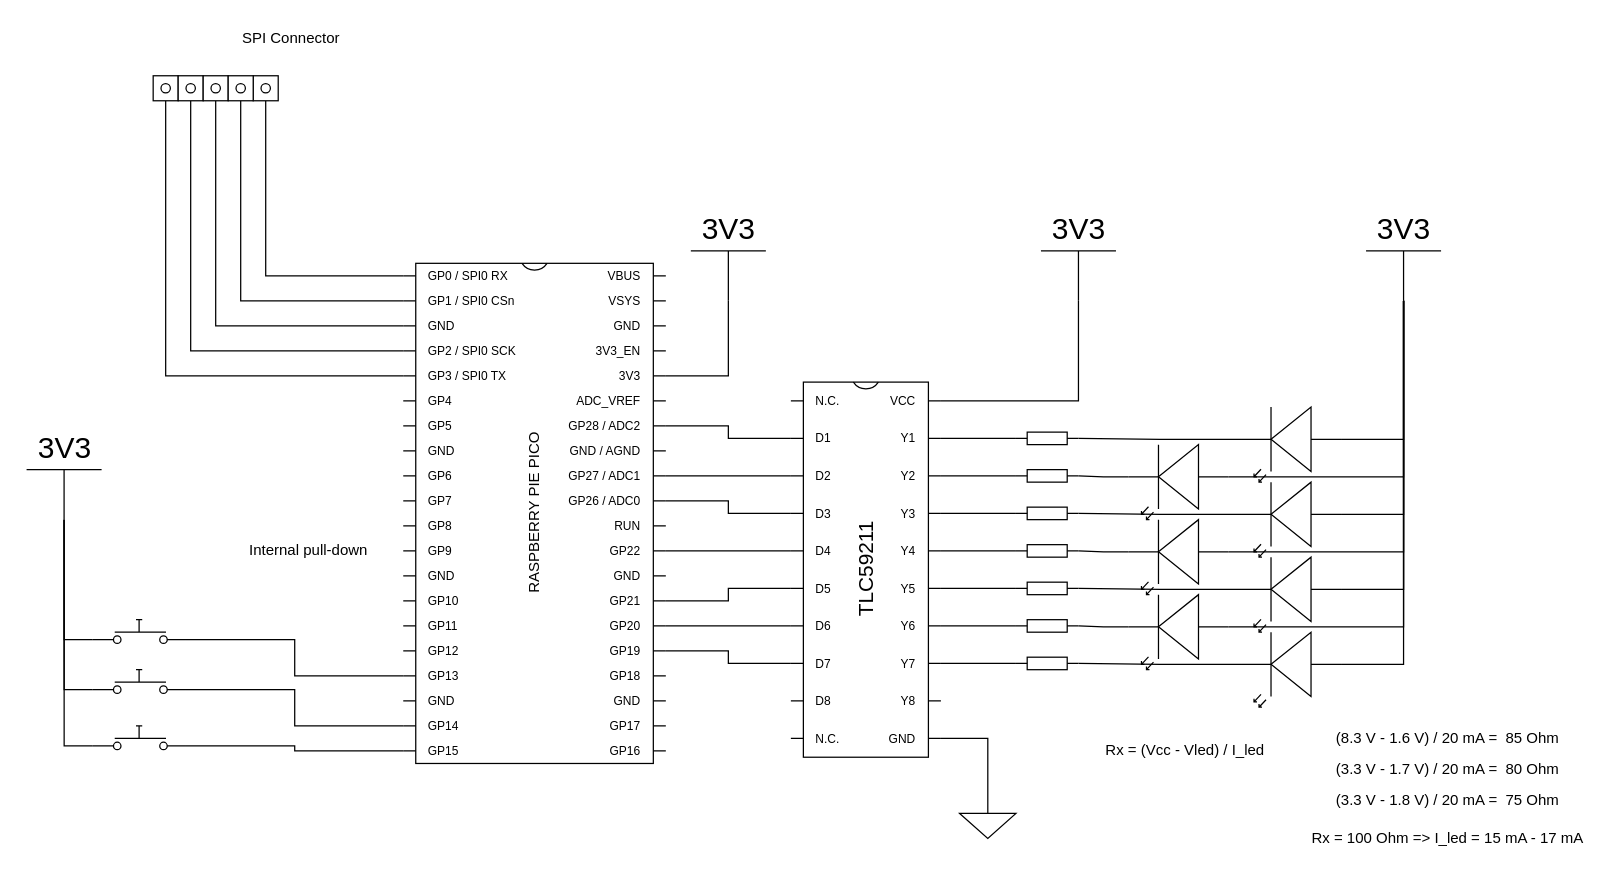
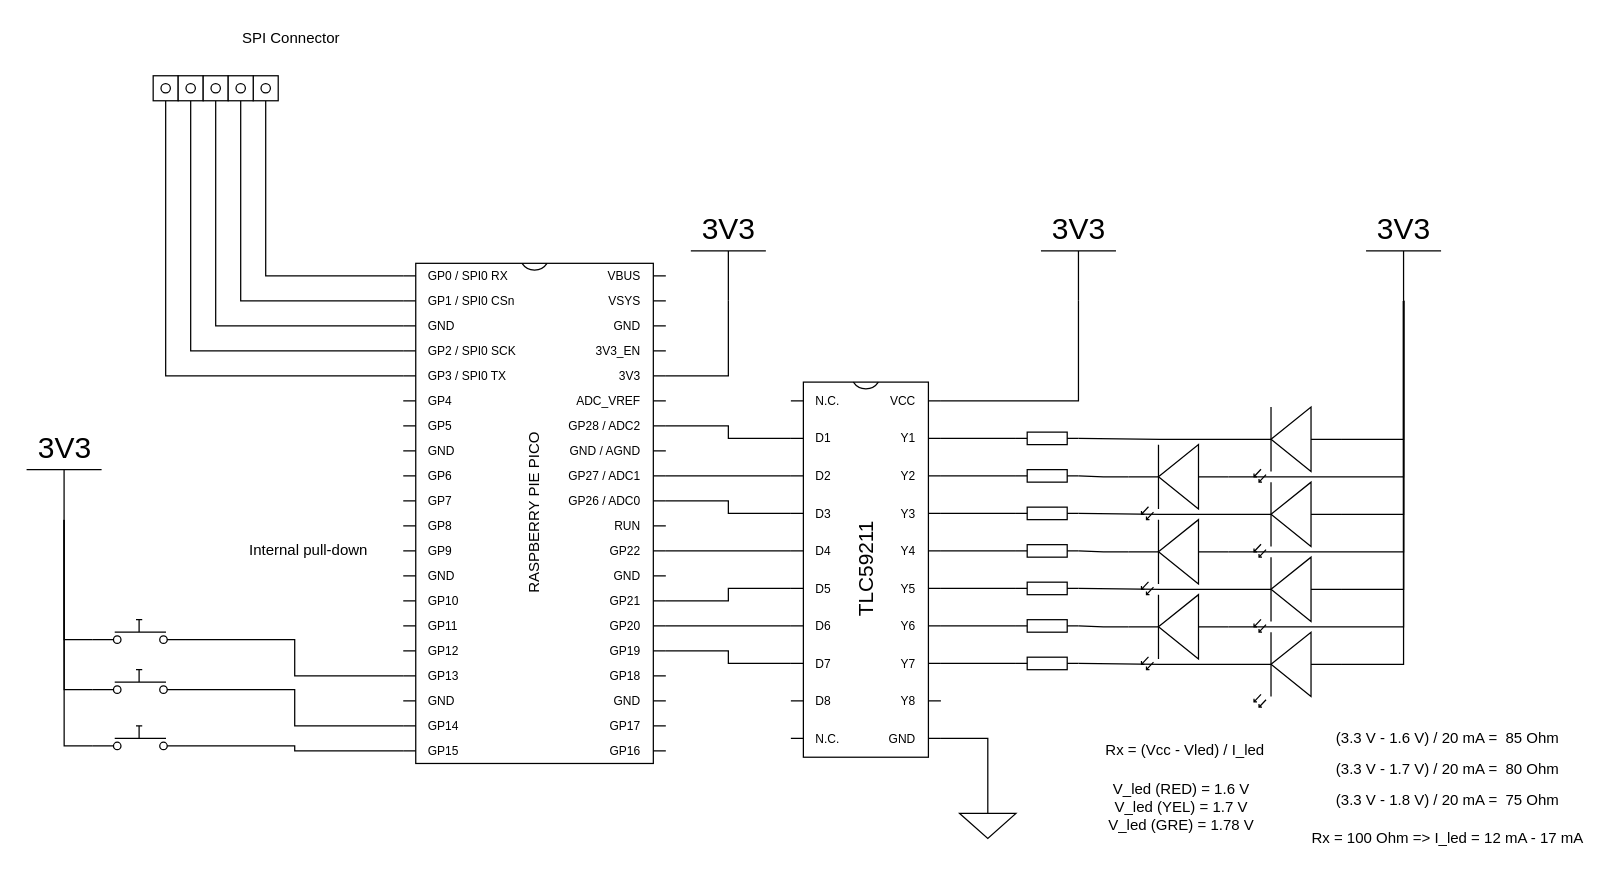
(1448, 738) -> (1448, 738)
none -> (1181, 807)
(1448, 838) -> (1448, 838)
